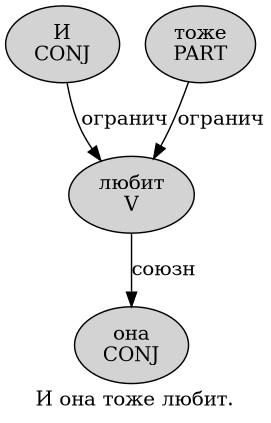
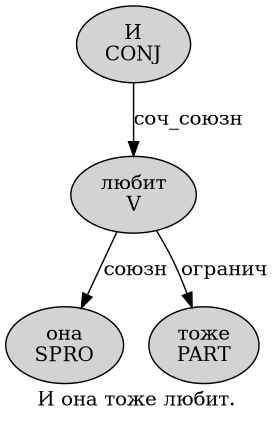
(176, 115) -> (173, 261)
(125, 120) -> (188, 120)
(132, 345) -> (65, 345)
